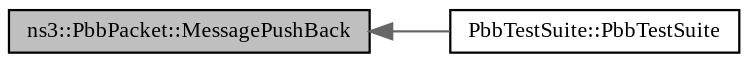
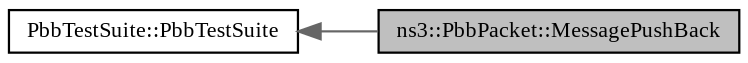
(421, 31) -> (350, 31)
